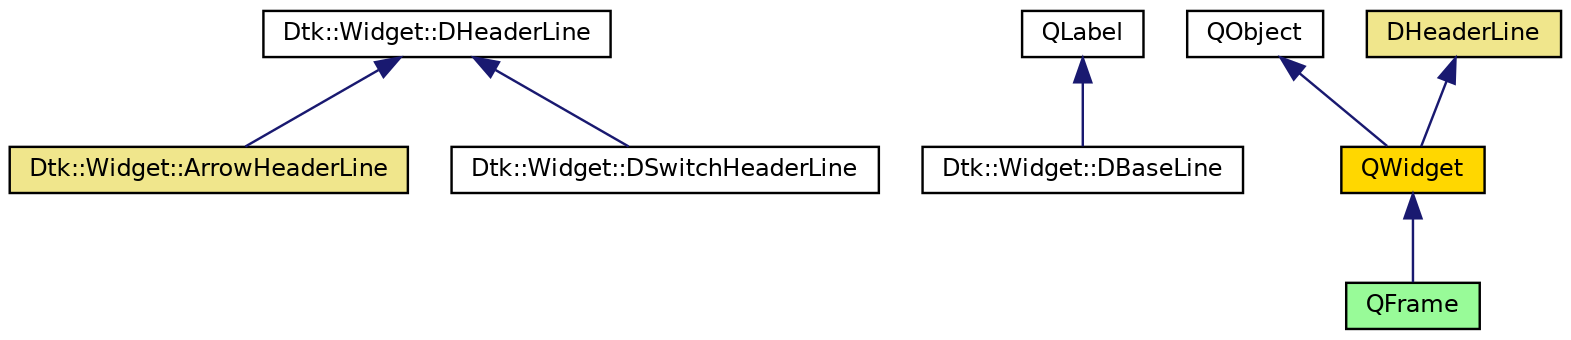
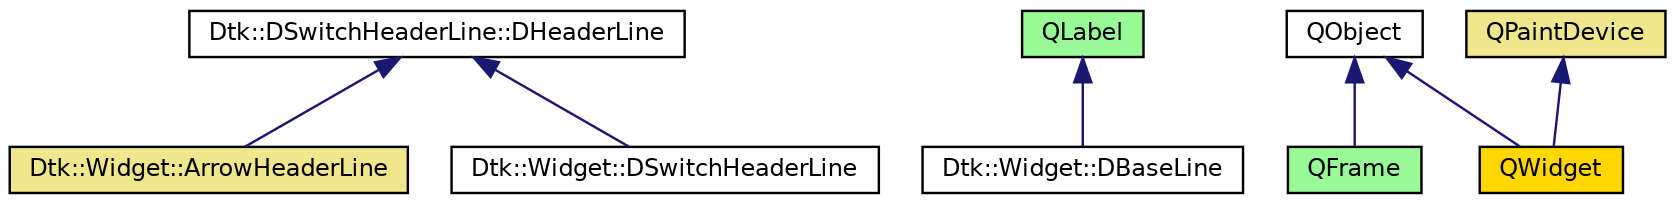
(437, 34) -> (437, 34)
(1083, 34) -> (1083, 34)
(1464, 34) -> (1566, 34)
(1413, 251) -> (1355, 115)
